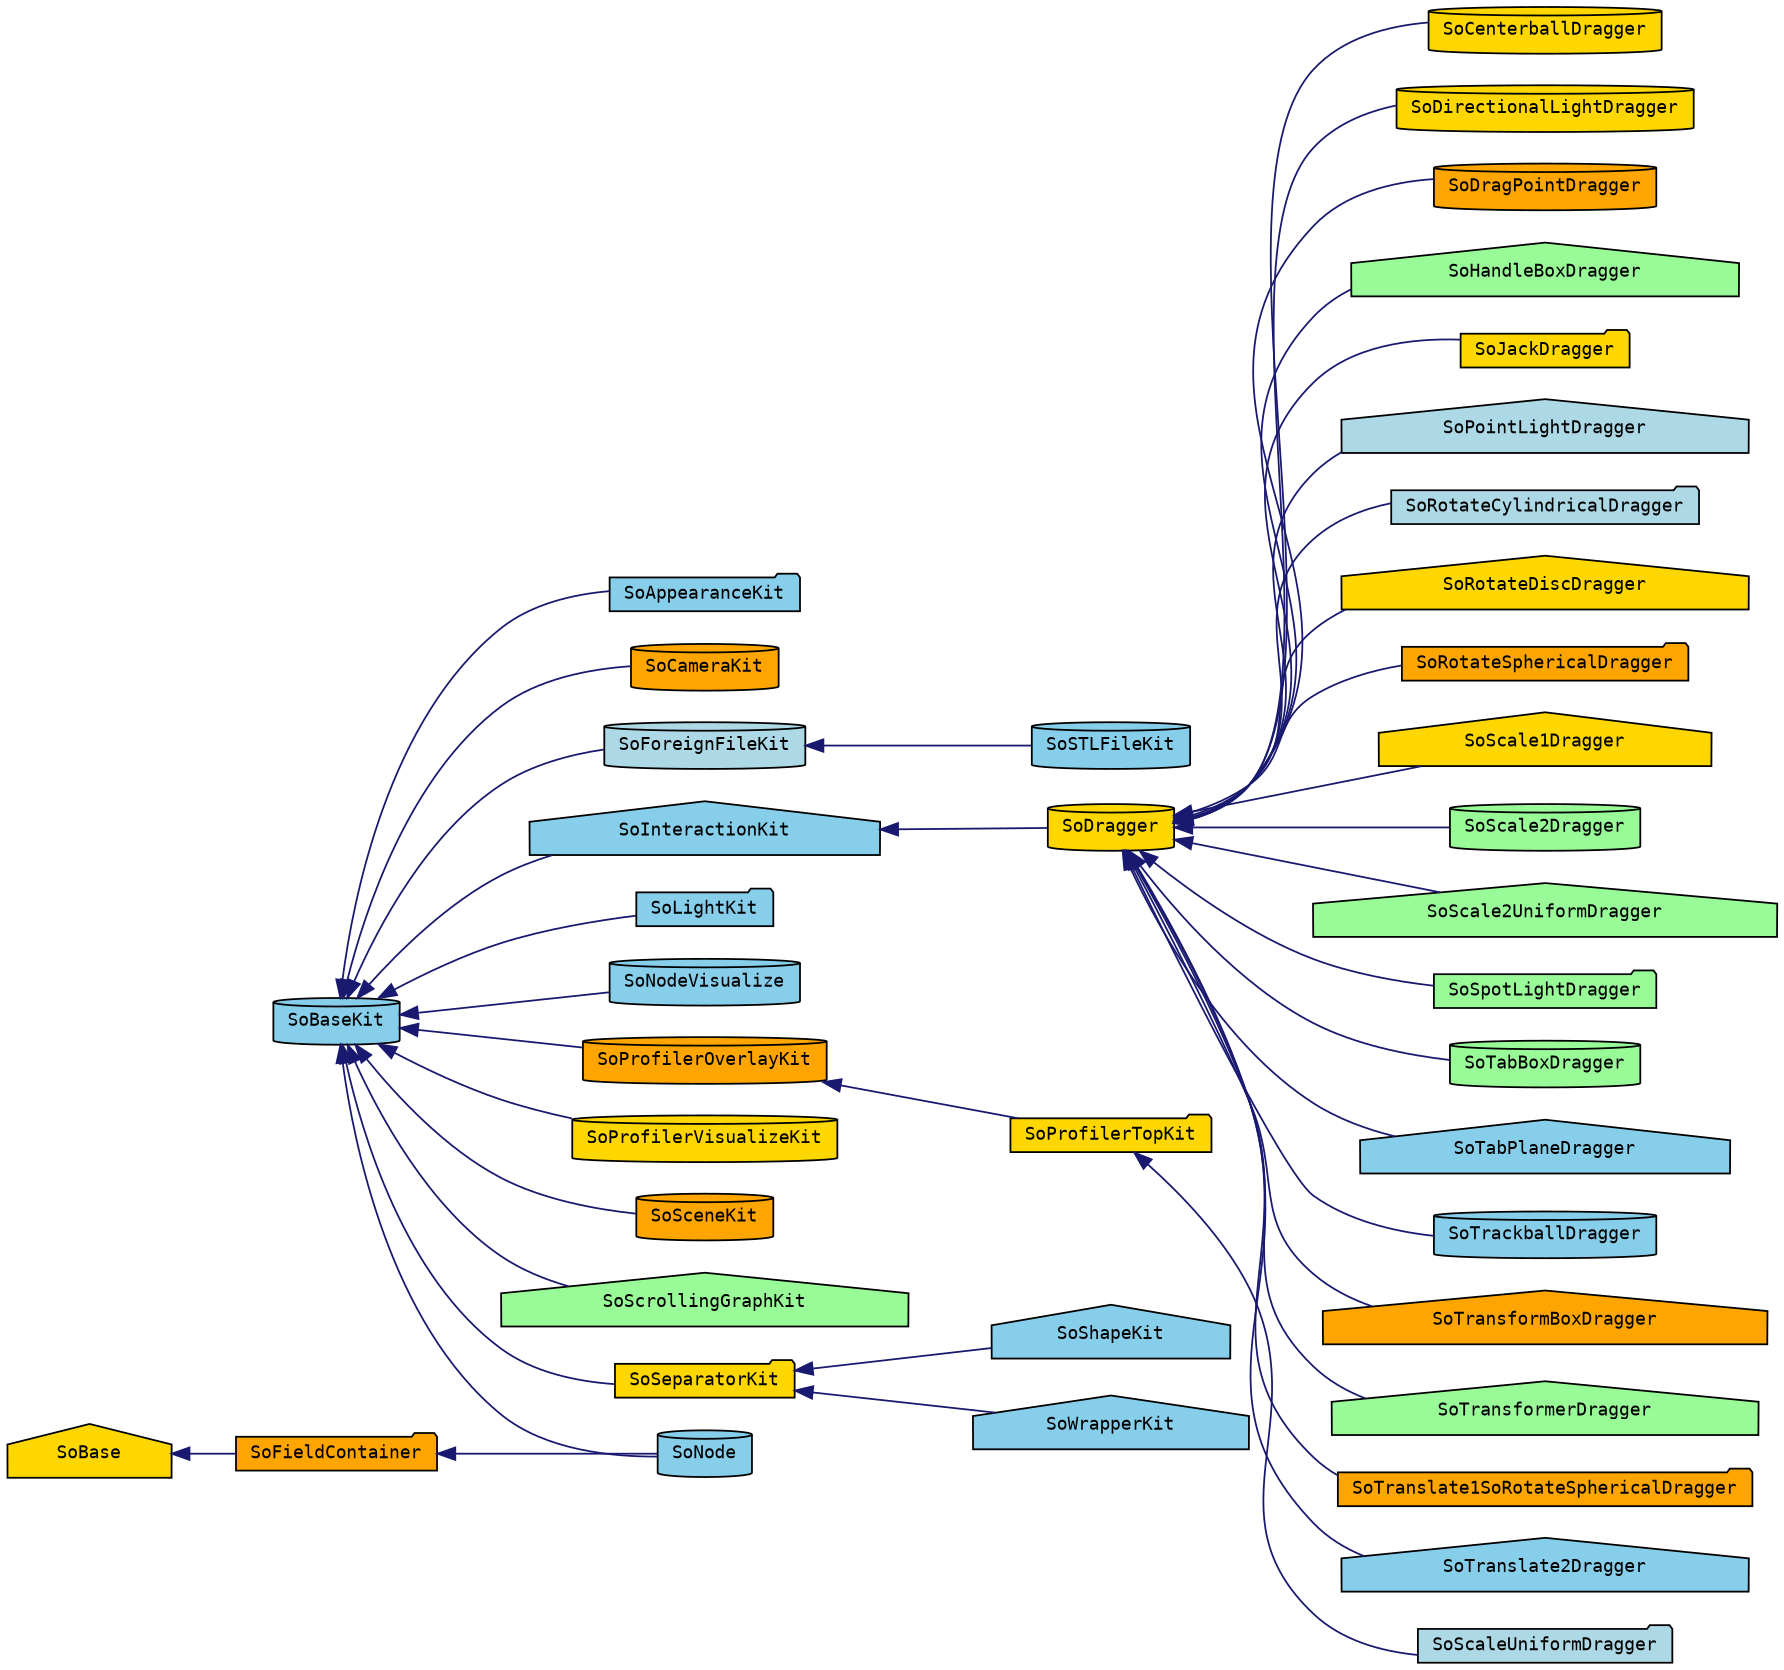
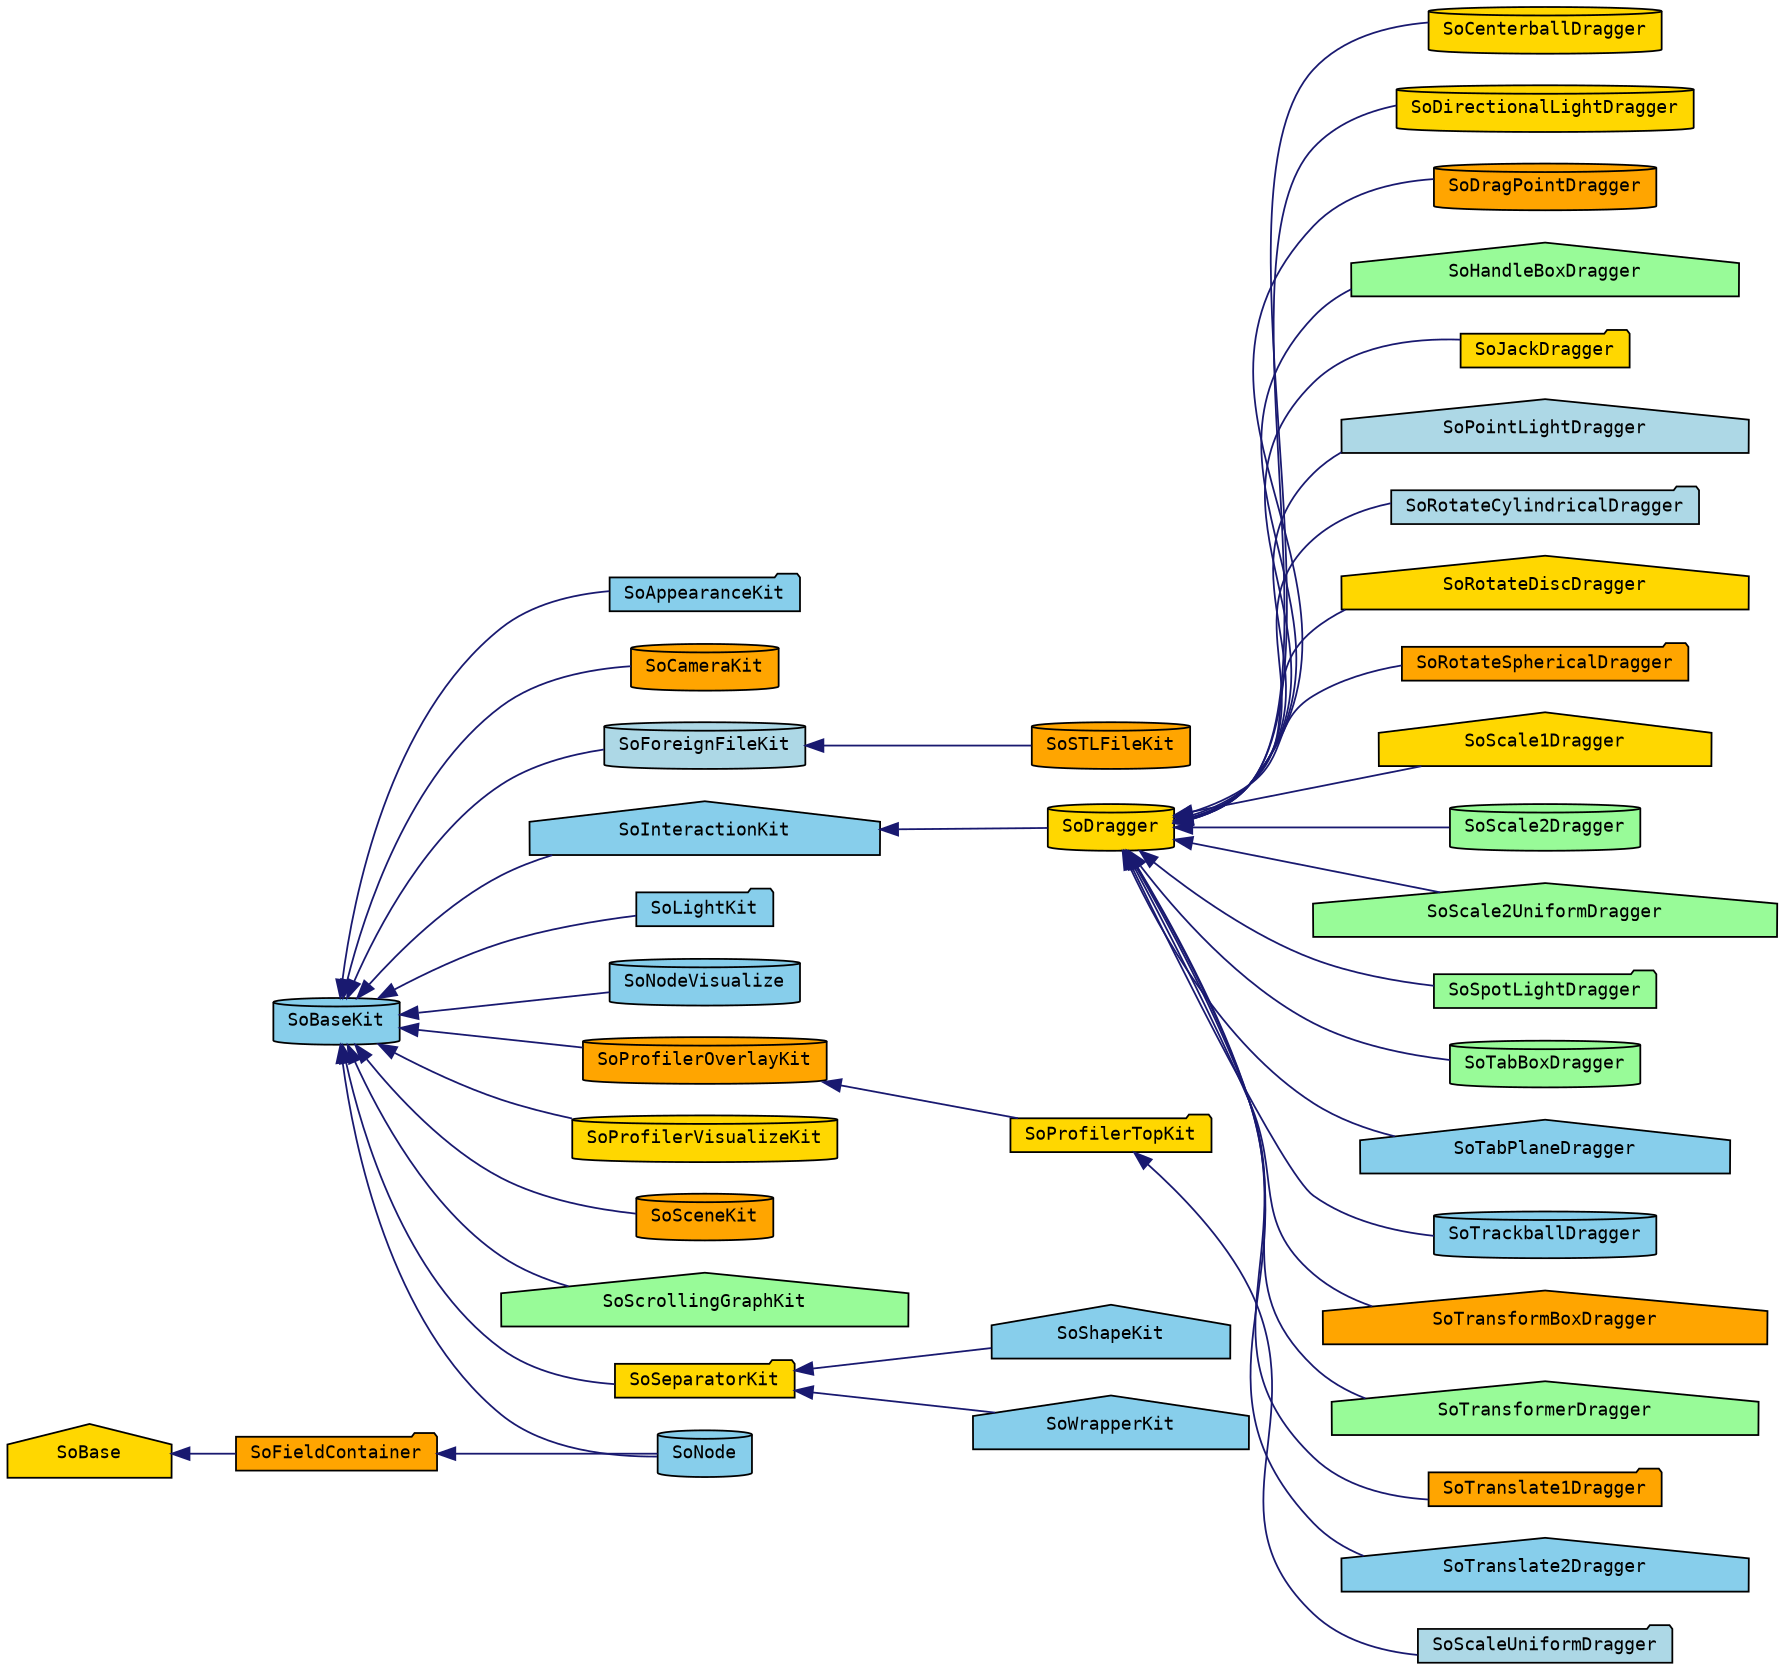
(1111, 746) -> (1111, 746)
(1545, 1489) -> (1545, 1489)
